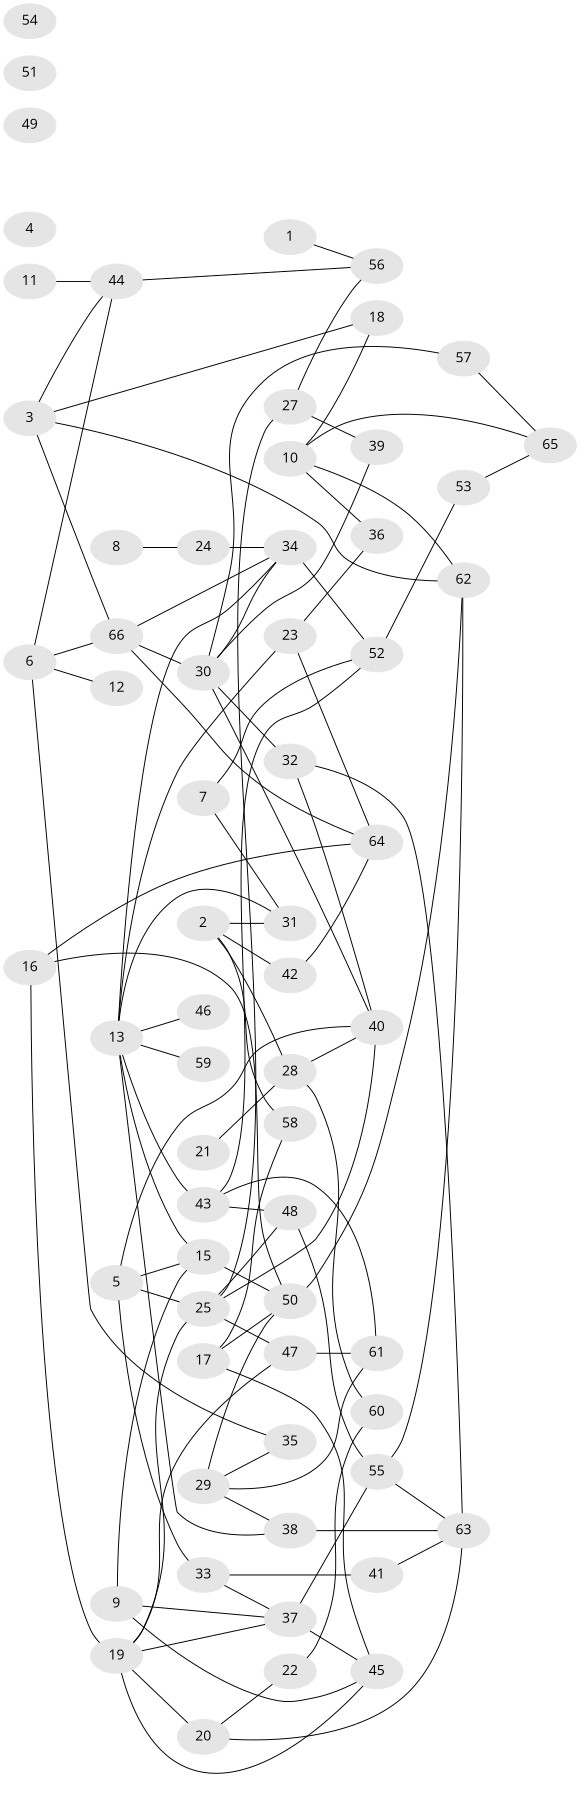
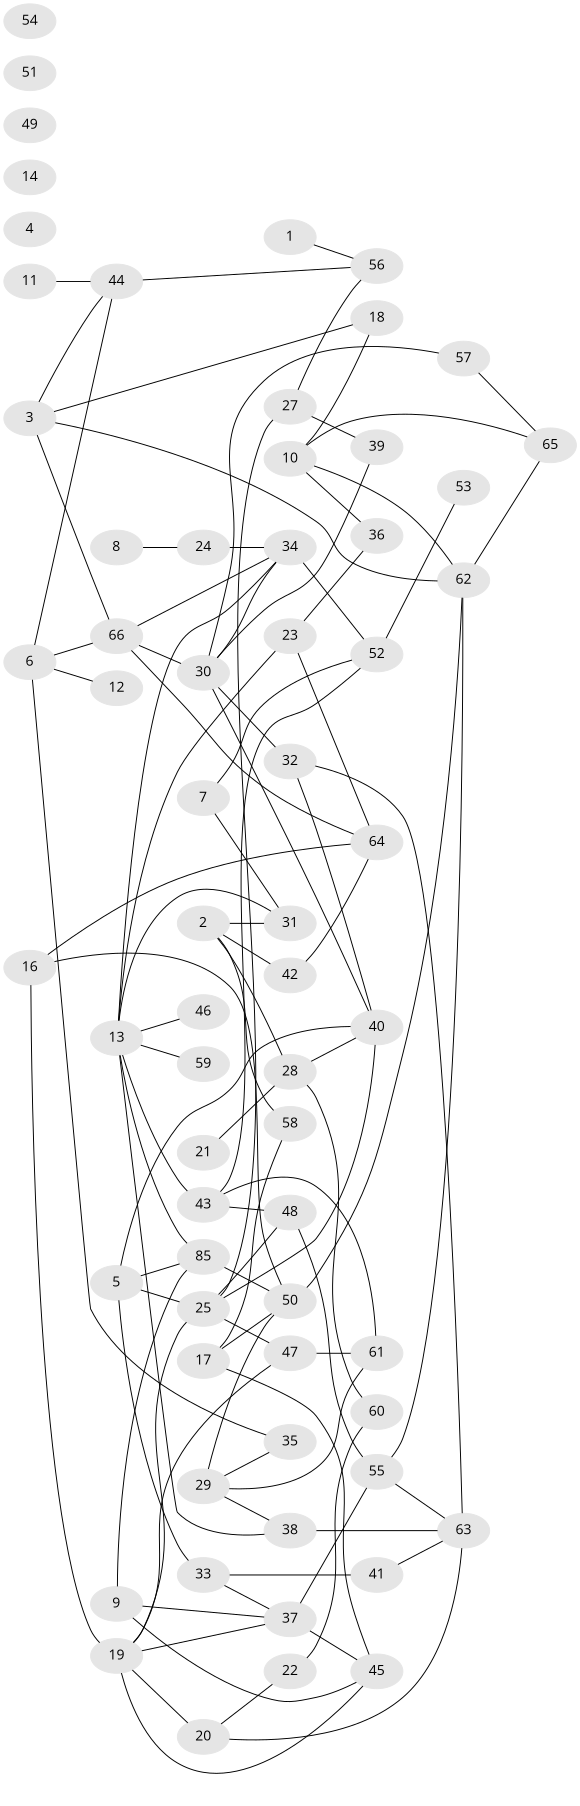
none -> (30, 177)
(507, 466) -> (507, 513)
(203, 1257) -> (203, 1257)
